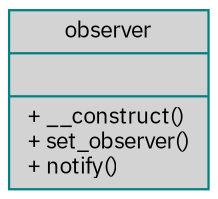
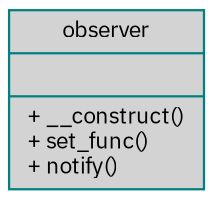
(109, 142) -> (88, 142)
